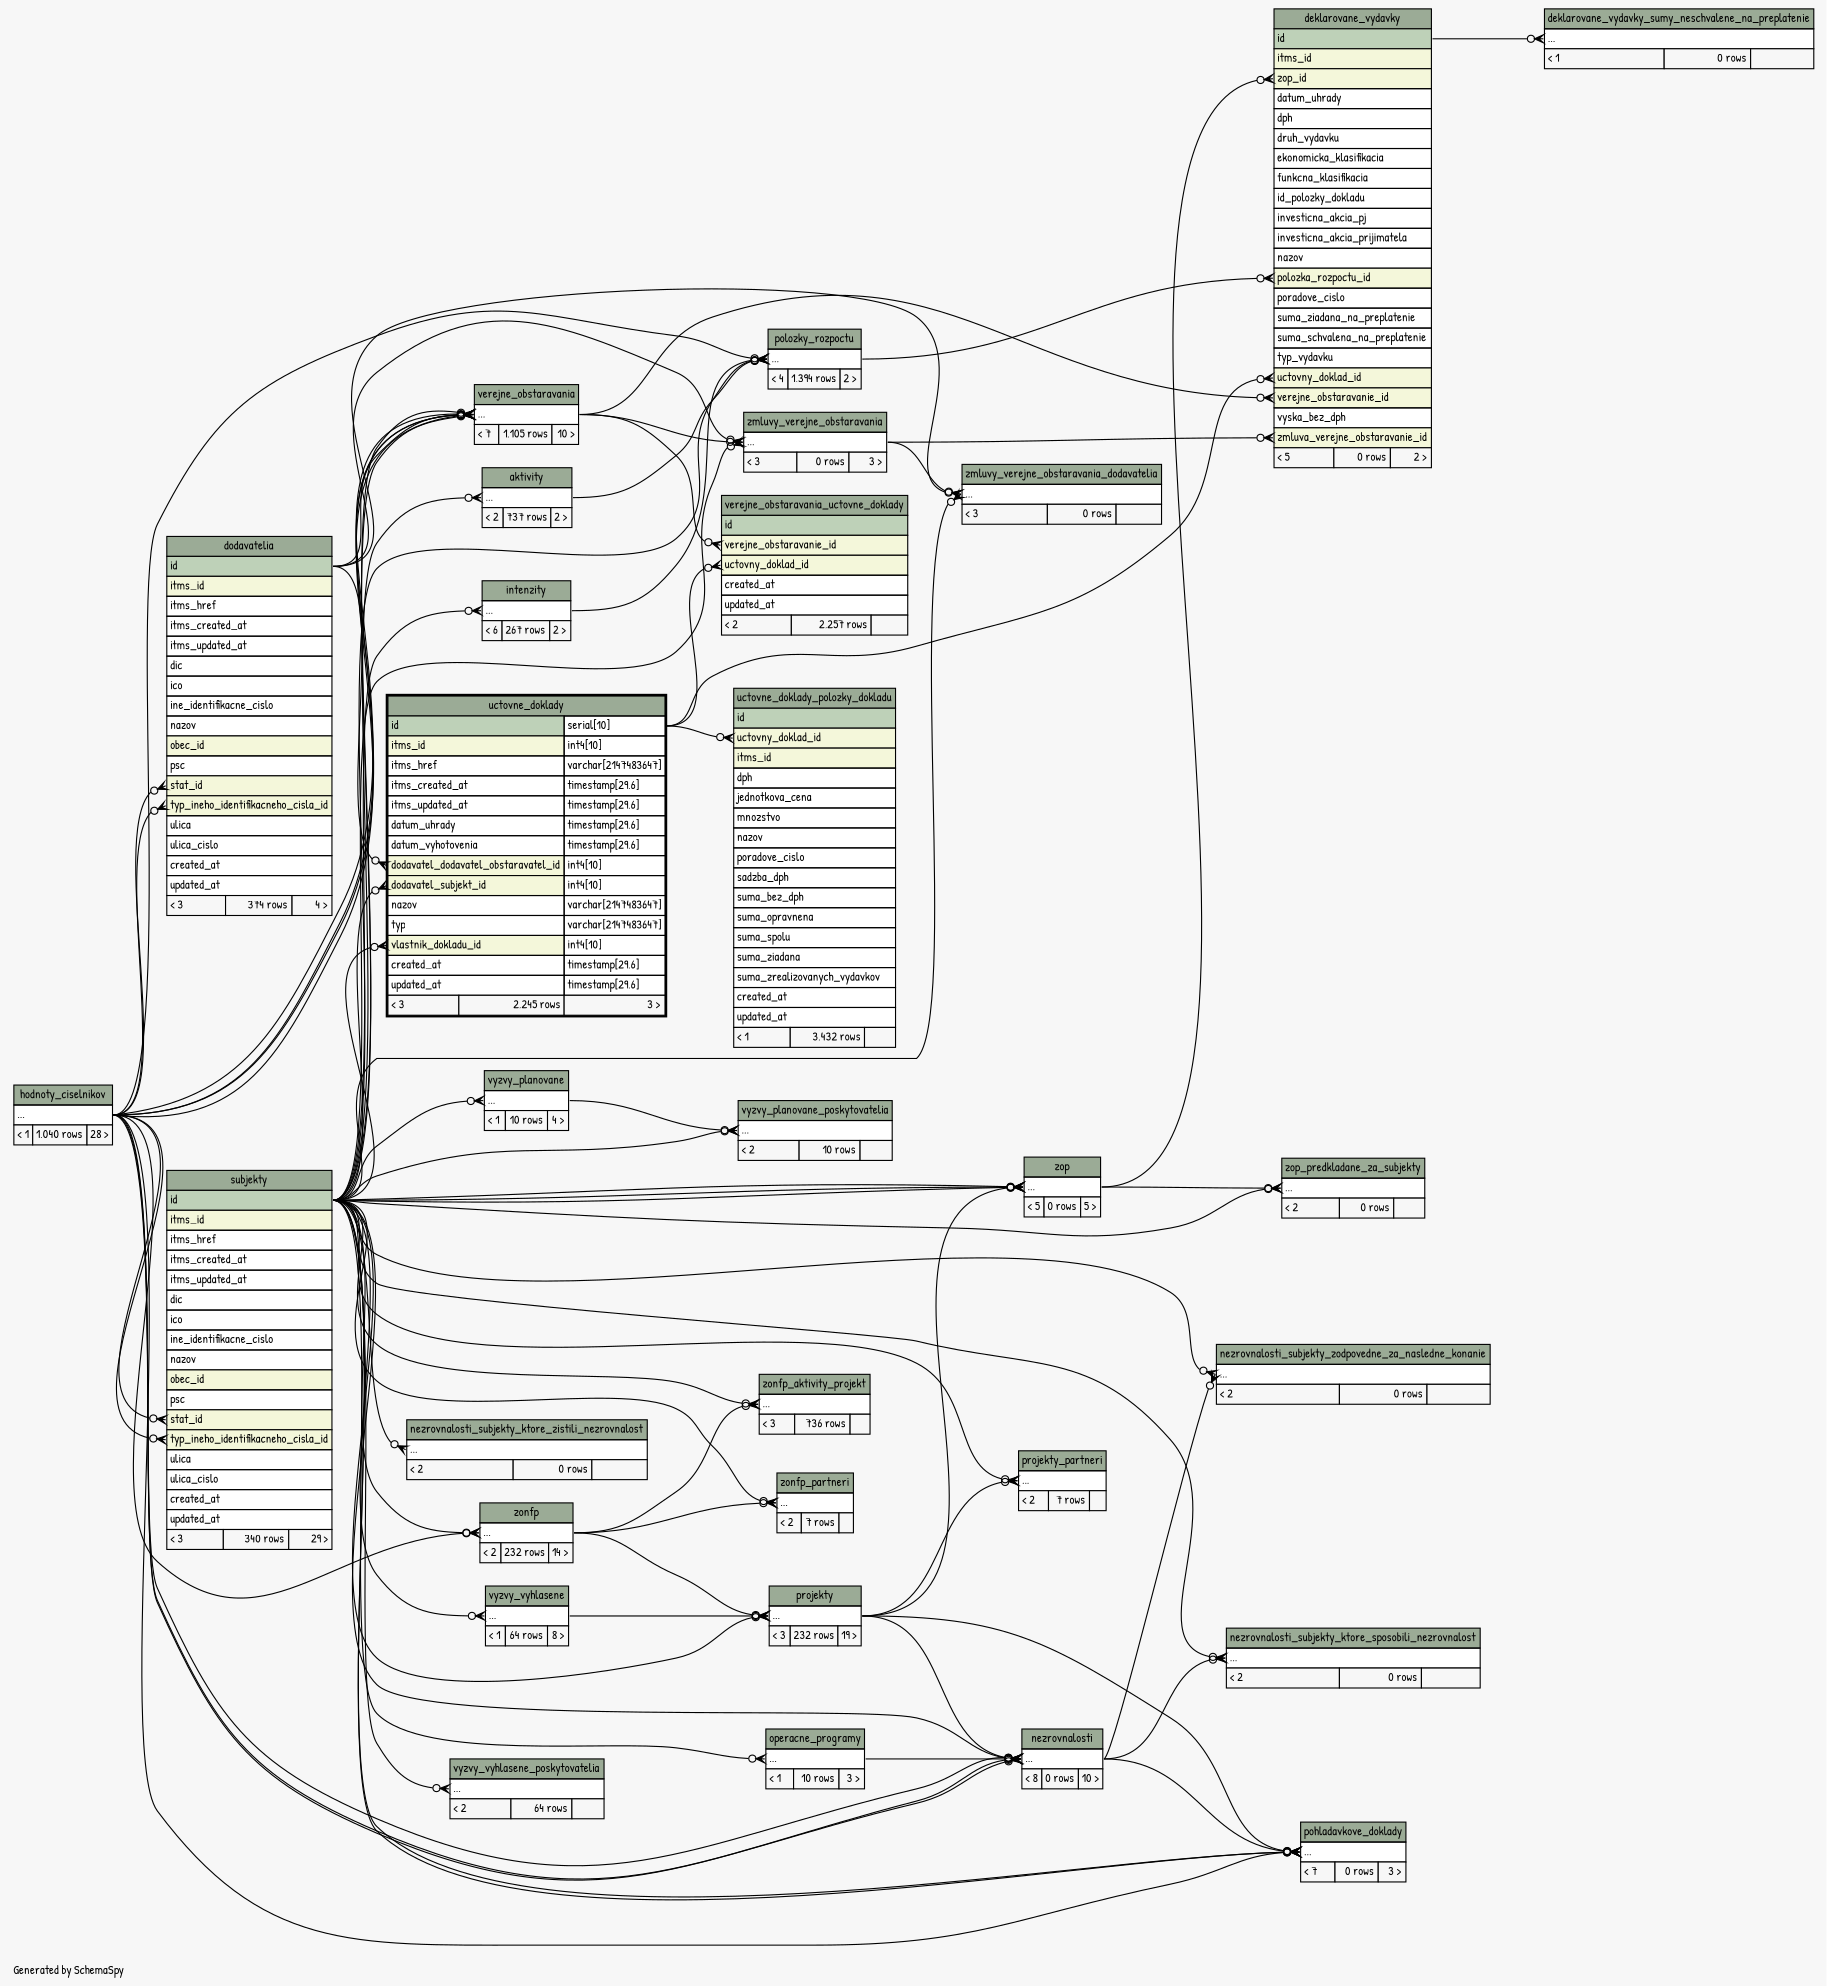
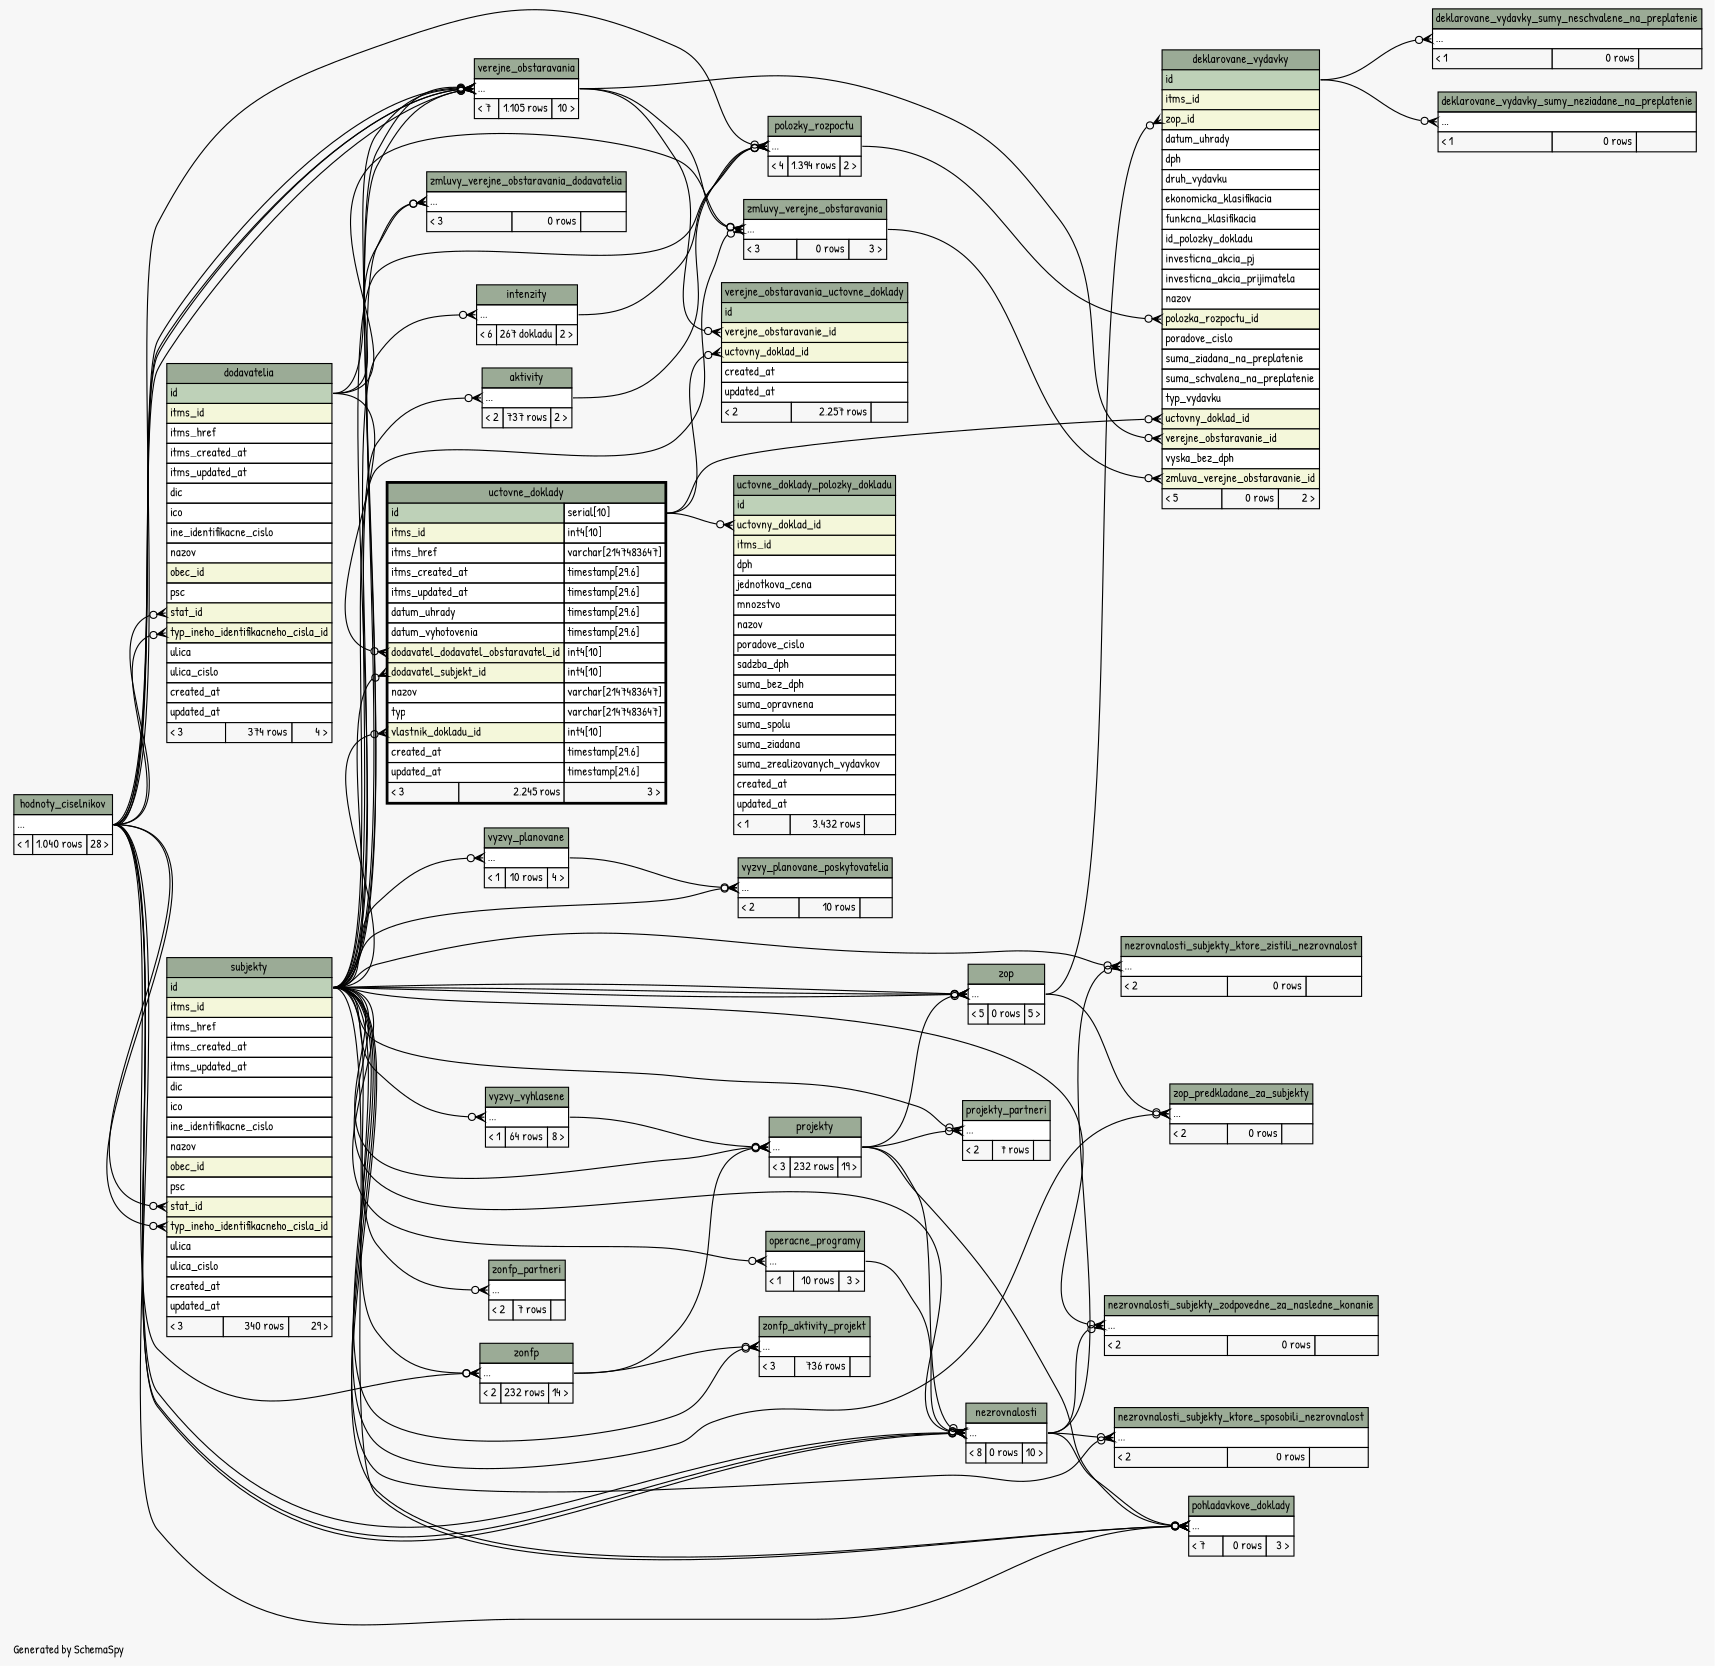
none -> (1567, 122)
(920, 462) -> none
(526, 630) -> (526, 334)
none -> (1085, 1207)
(667, 1520) -> none
(526, 1789) -> none
